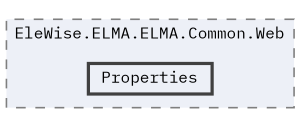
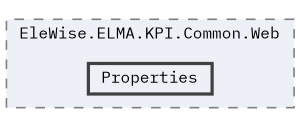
(150, 35) -> (150, 35)
